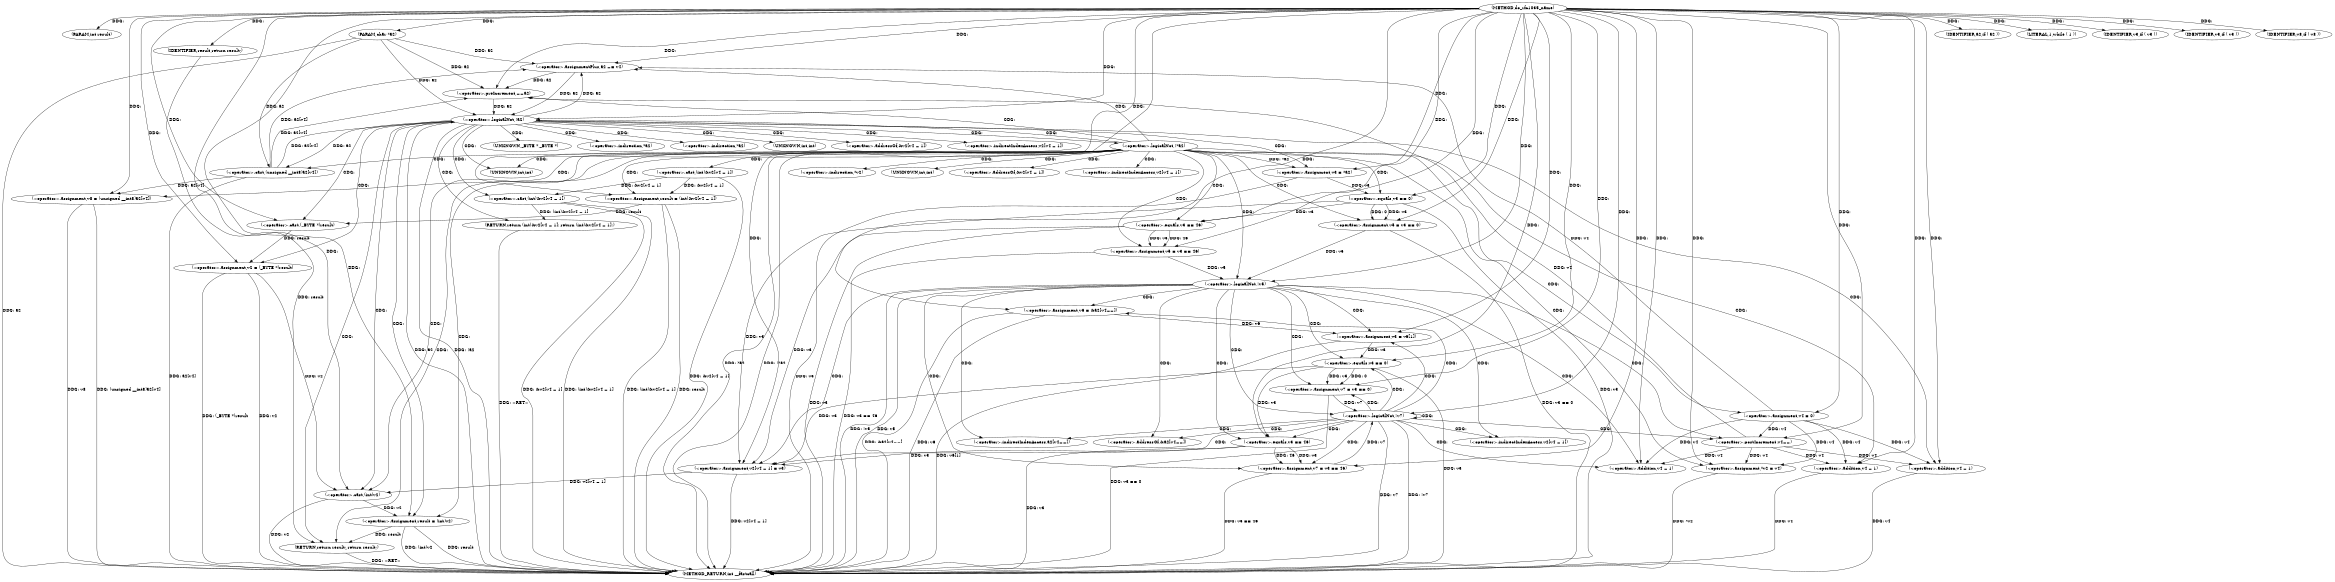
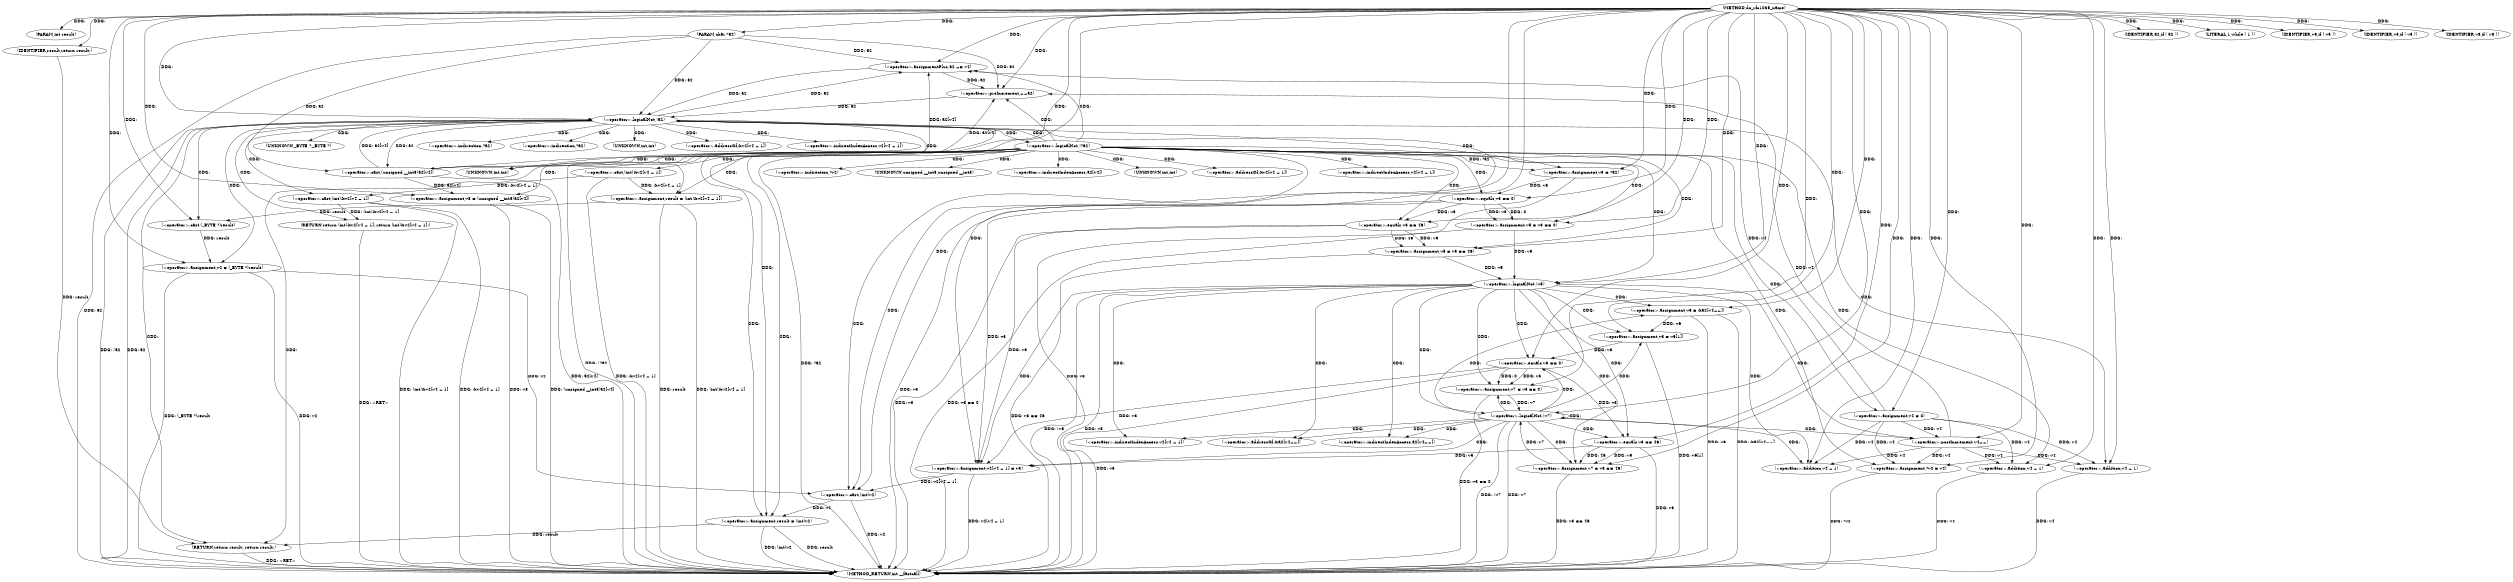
none -> (924, 173)
none -> (1058, 173)
(1556, 173) -> (1838, 173)
